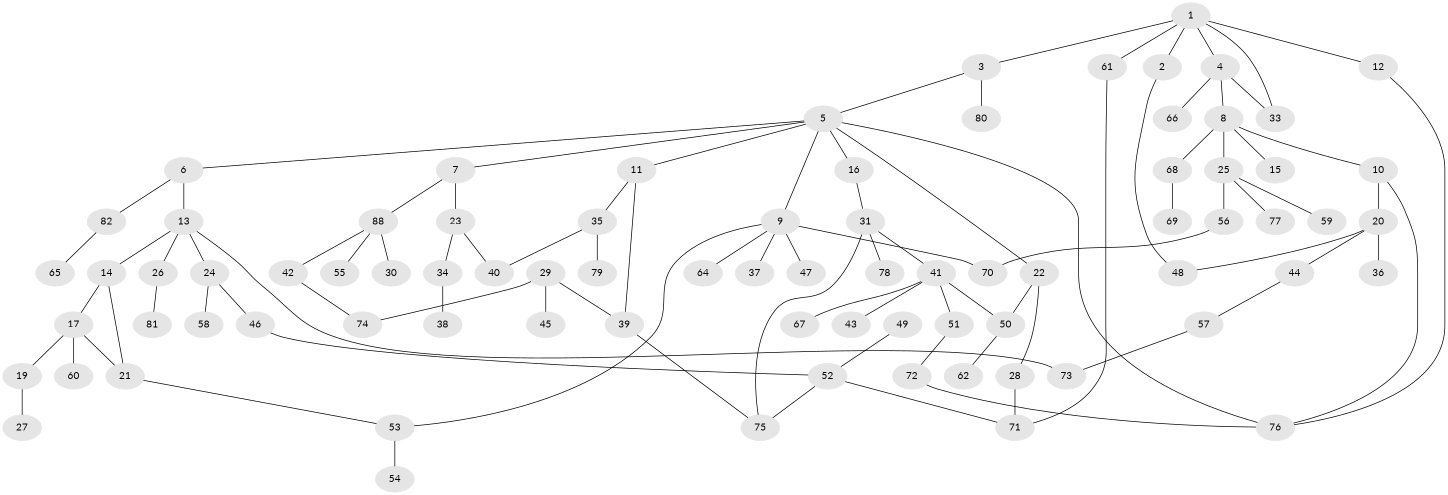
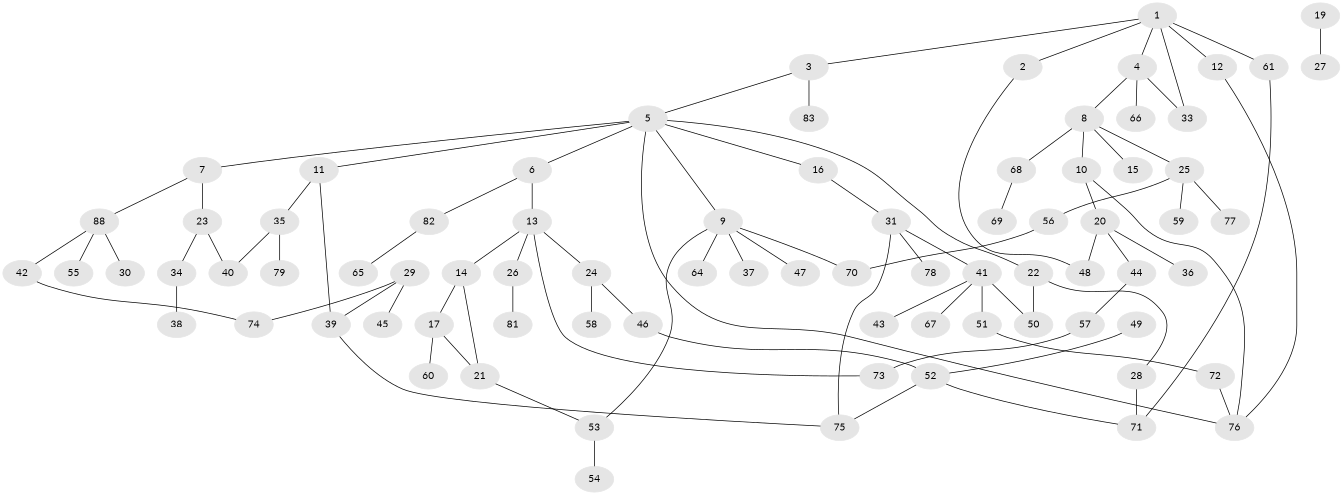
(981, 119) -> (809, 119)
(48, 350) -> none
(963, 376) -> none
